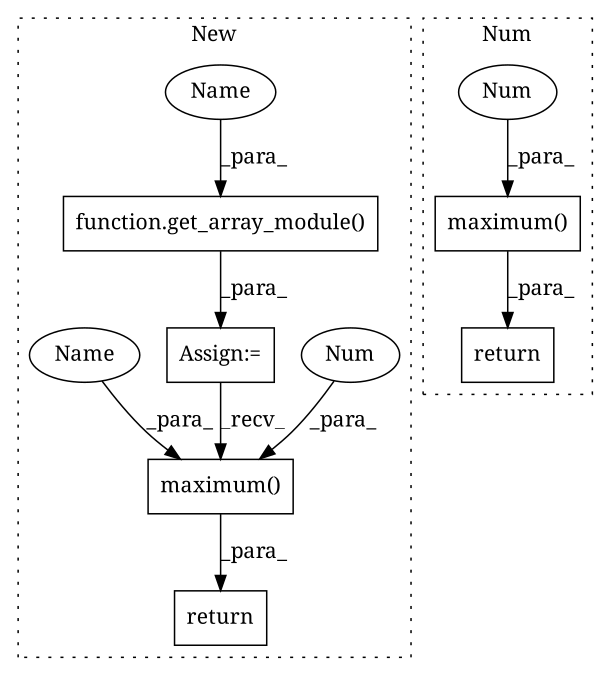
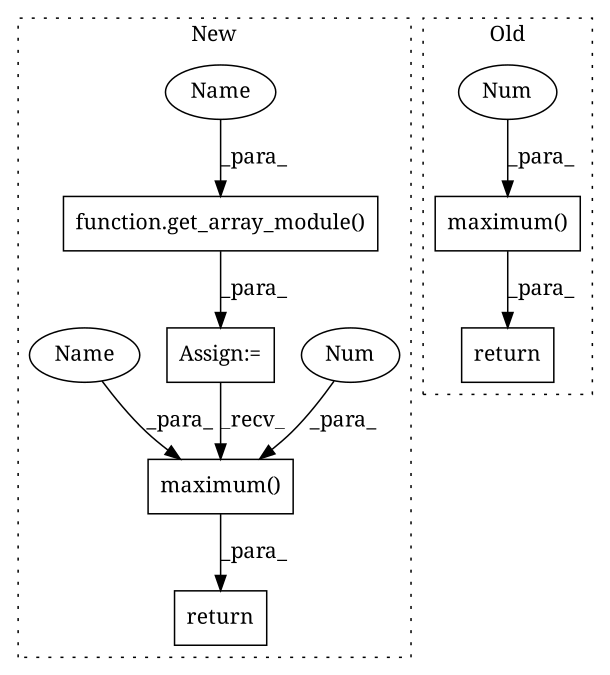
(508, 36) -> (508, 36)
